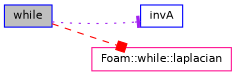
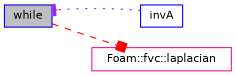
(94, 24) -> (99, 9)
(162, 59) -> (162, 59)
